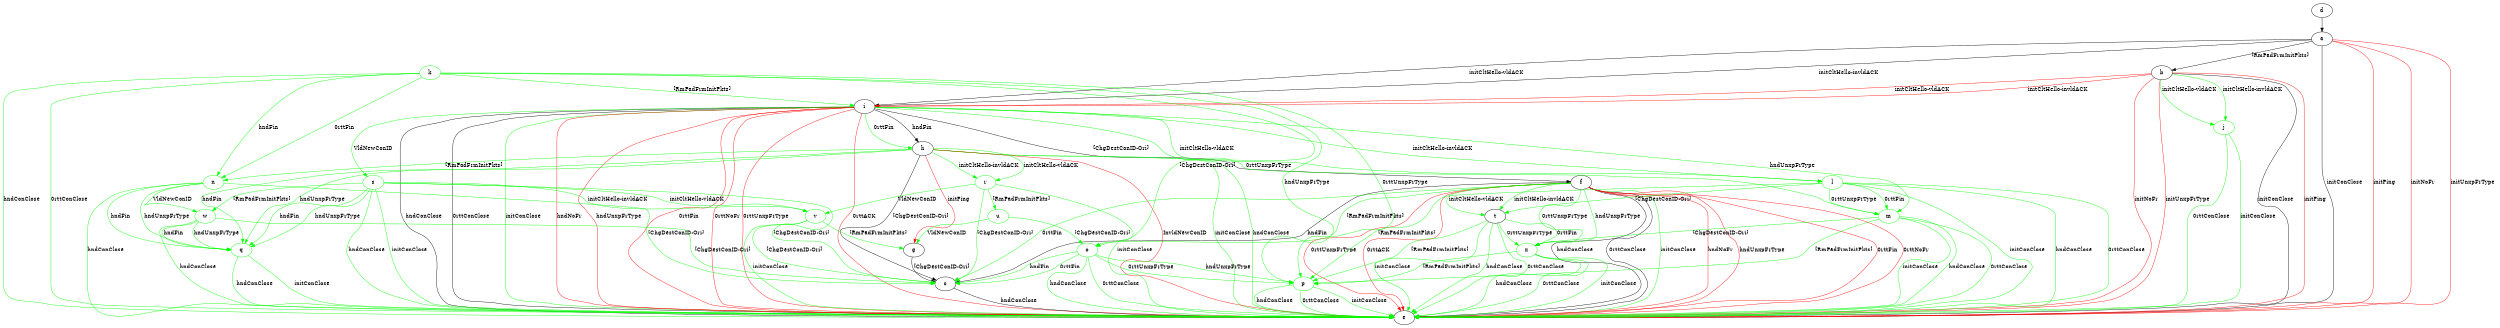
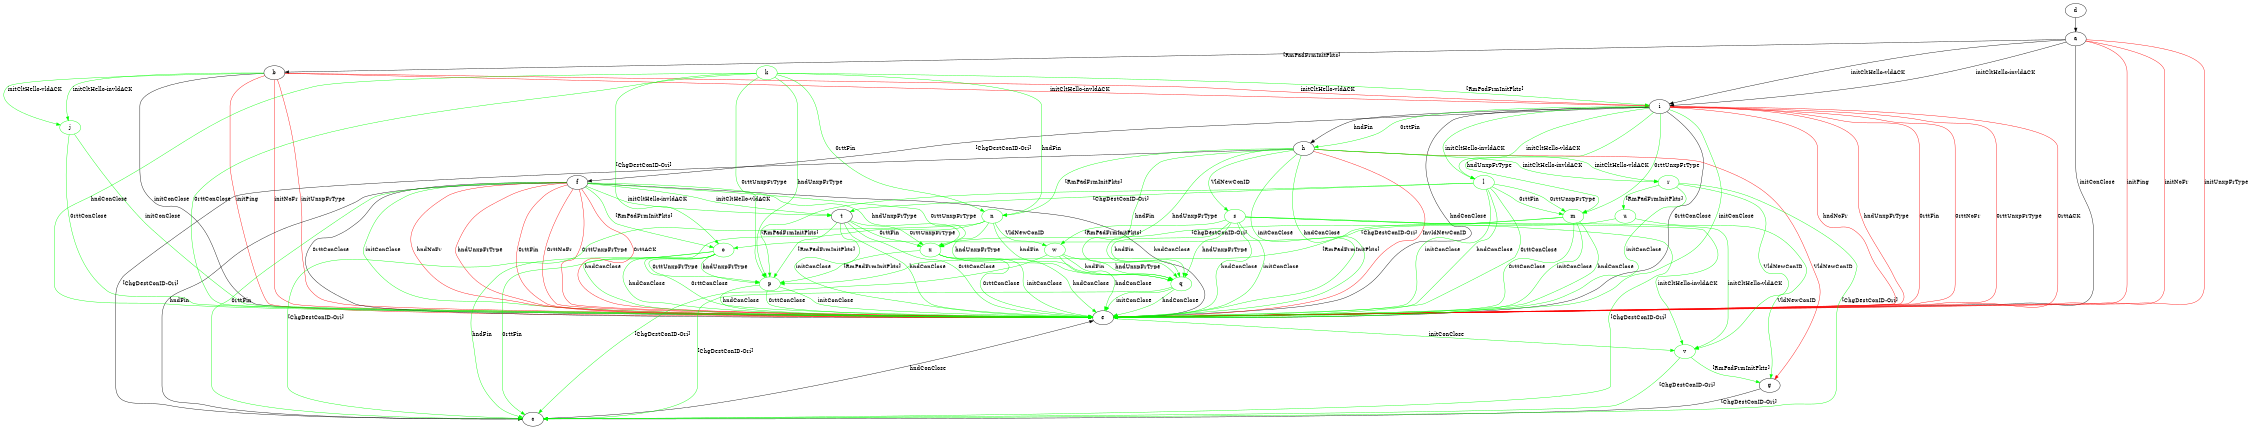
(487, 113) -> (1232, 164)
(960, 199) -> (1834, 267)
none -> (816, 293)
(1015, 313) -> (1392, 335)
